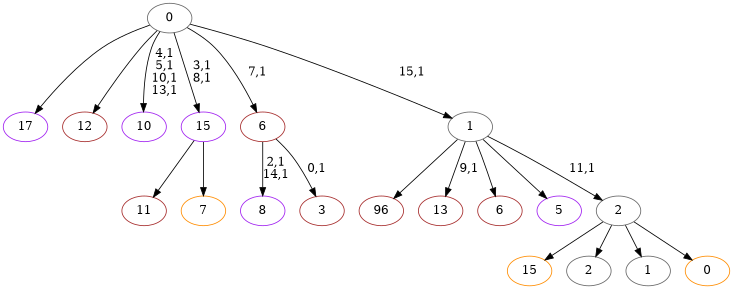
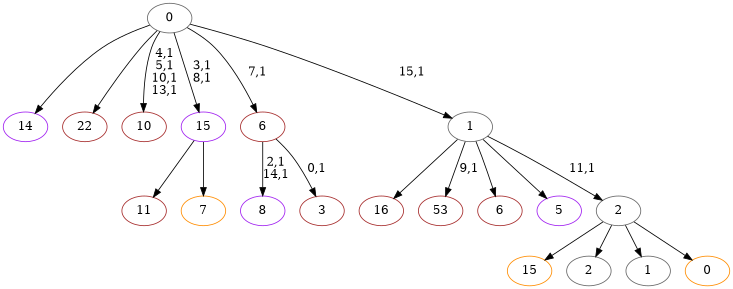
(26, 127) -> (26, 127)
(85, 127) -> (85, 127)
(144, 127) -> (144, 127)
(381, 211) -> (381, 211)
(441, 211) -> (441, 211)
